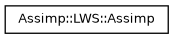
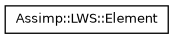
(87, 20) -> (87, 20)
